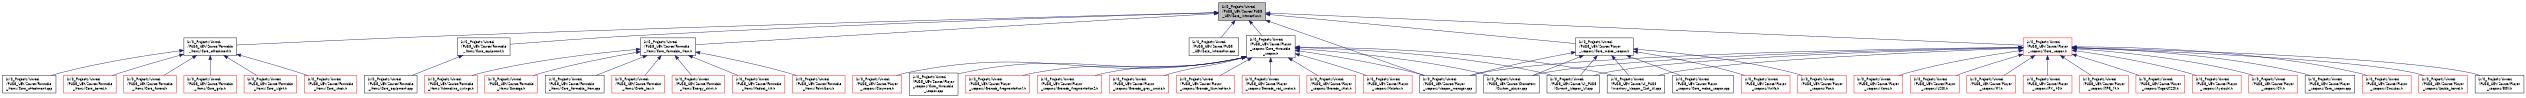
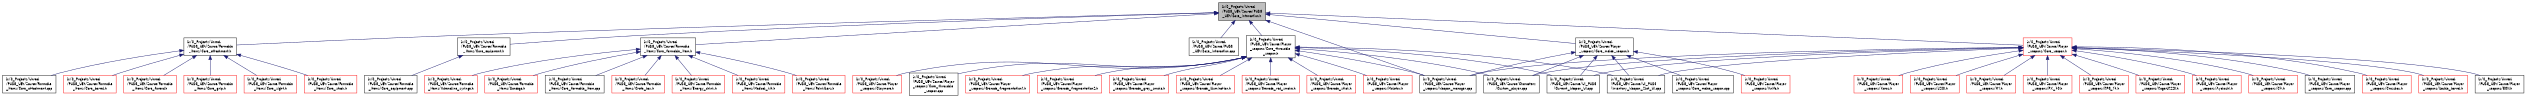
(1822, 84) -> none
